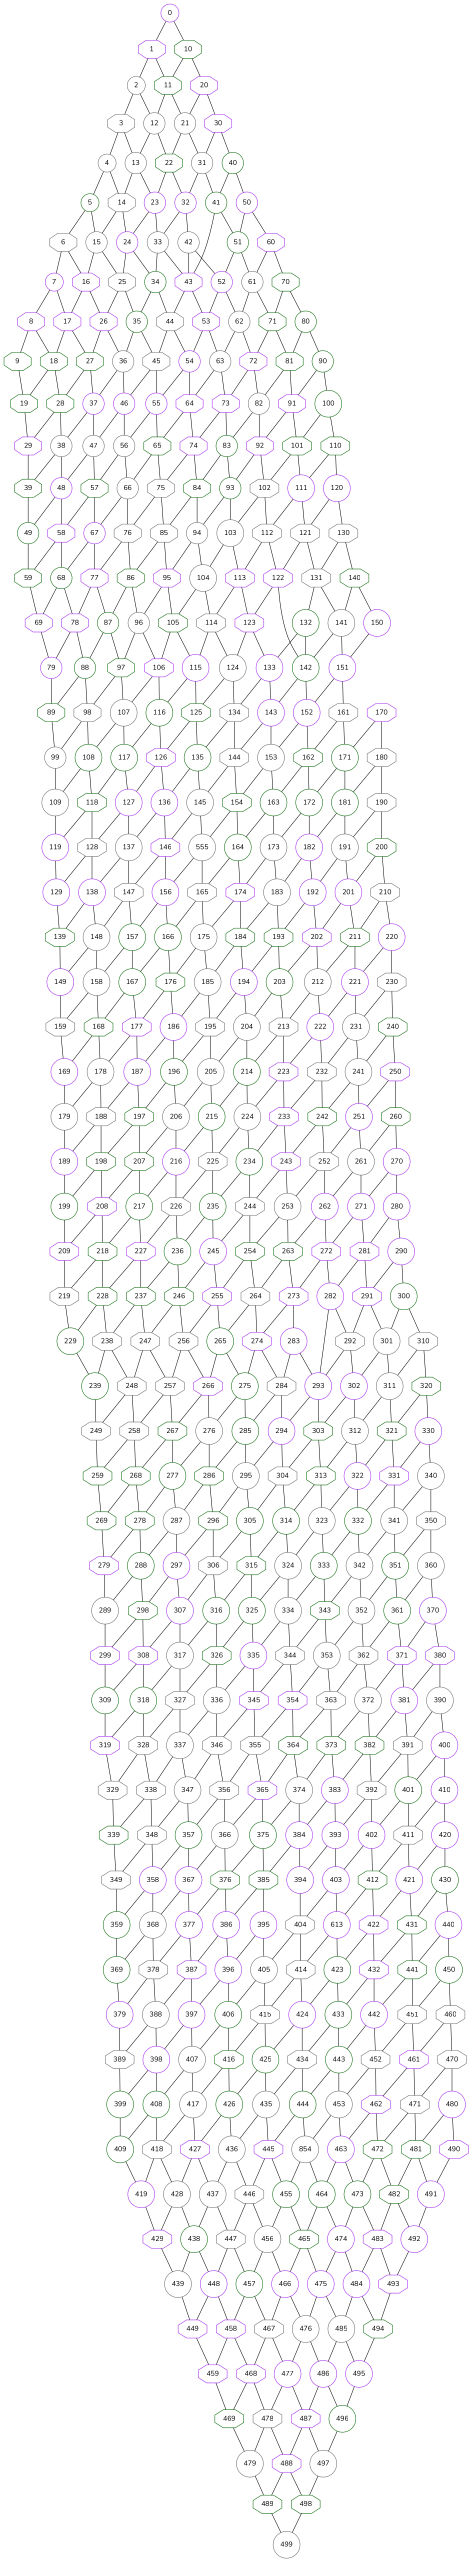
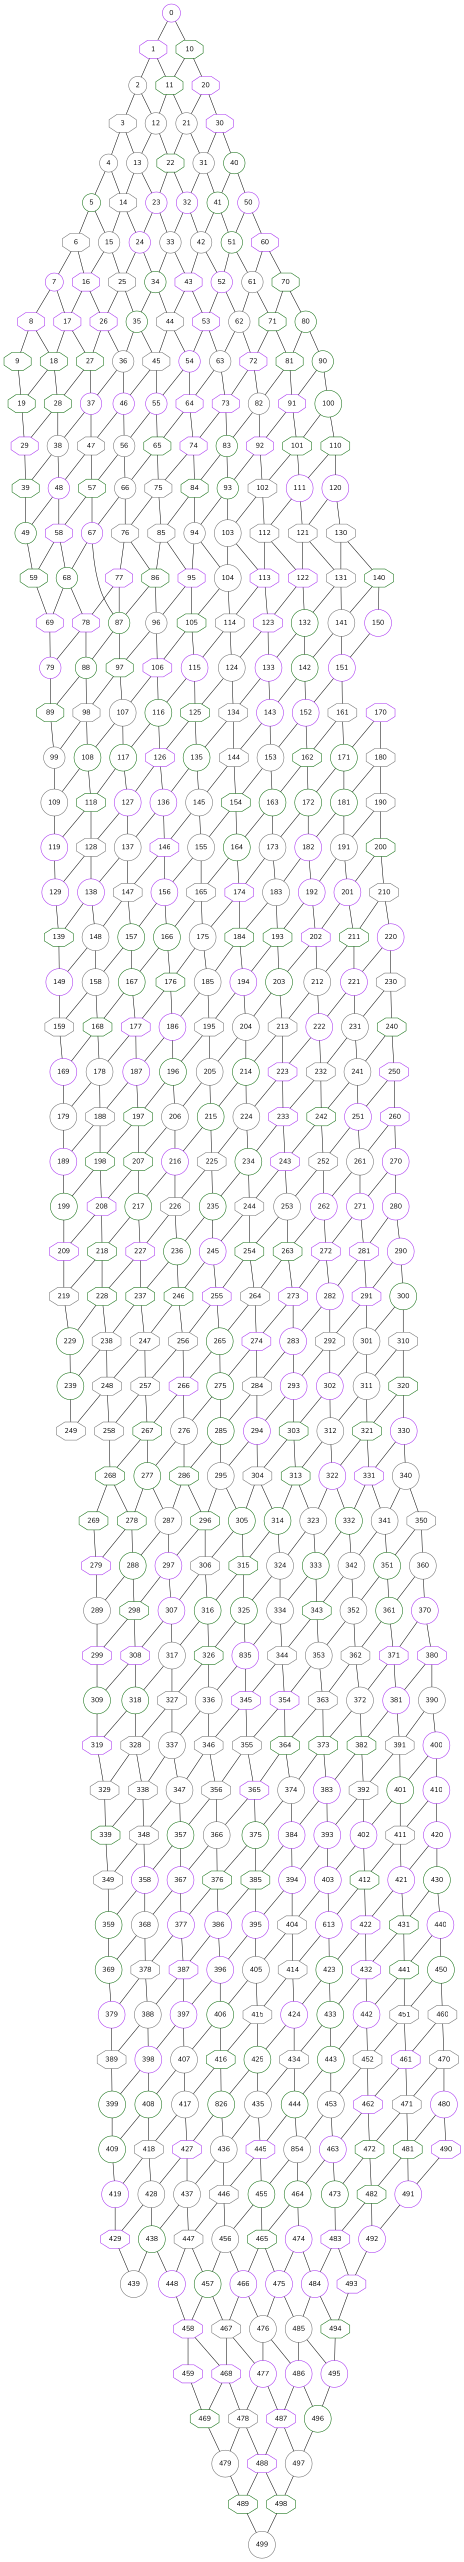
(207, 244) -> (209, 223)
(94, 446) -> (91, 446)
(95, 556) -> (98, 580)
(284, 623) -> (304, 598)
(202, 847) -> (201, 847)
(396, 1117) -> (395, 1117)
(324, 1341) -> (311, 1319)
(98, 1476) -> none
(253, 1655) -> (245, 1655)
none -> (274, 1902)
(229, 2104) -> (221, 2104)
(349, 2217) -> none
(193, 2329) -> none
